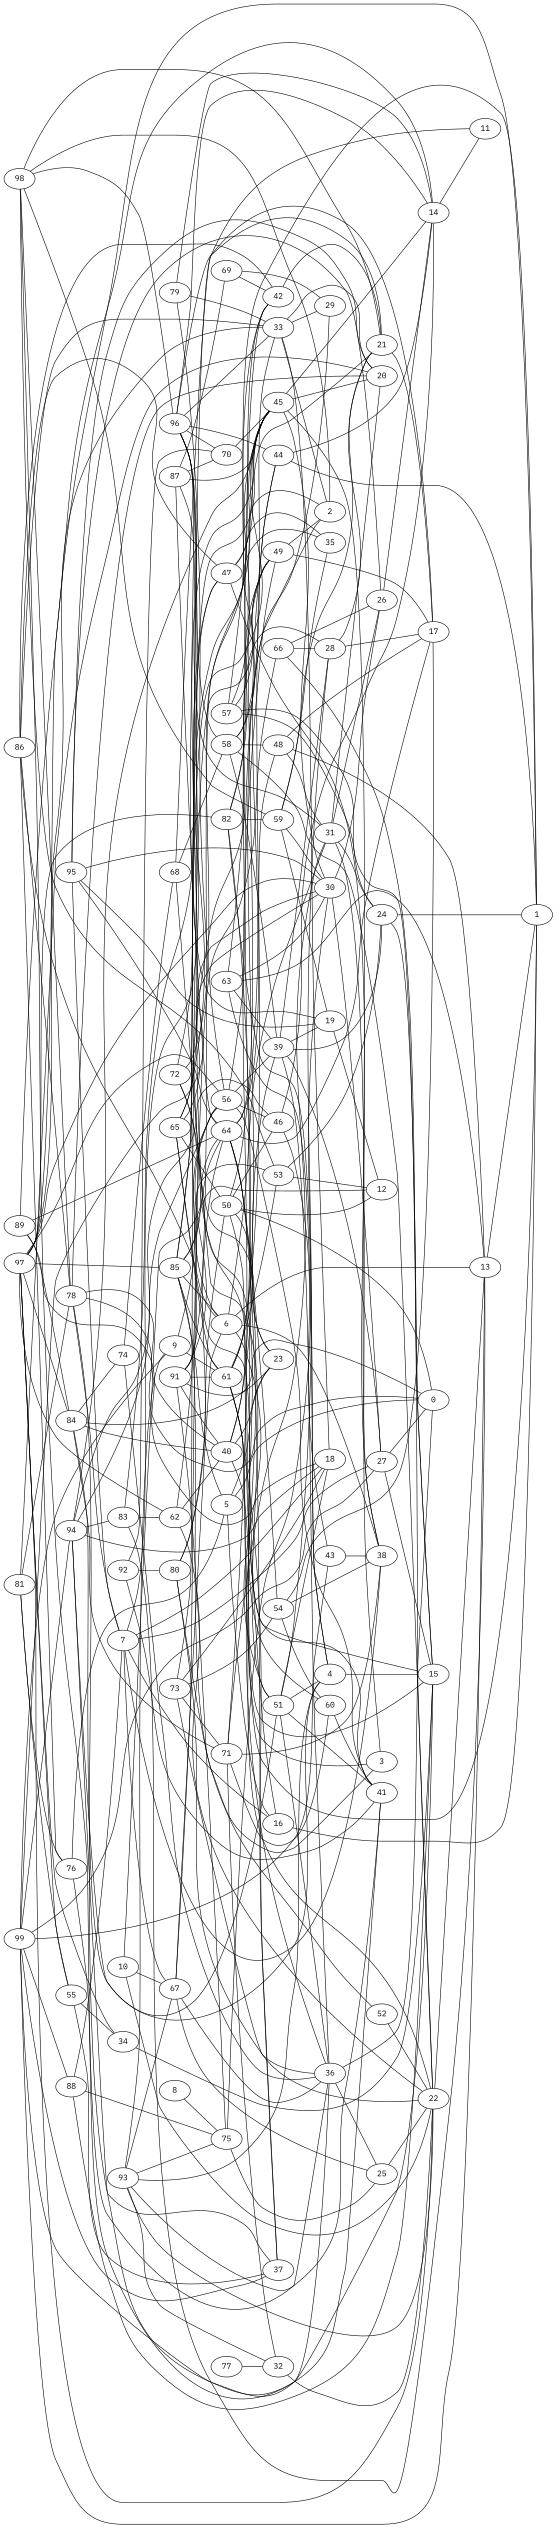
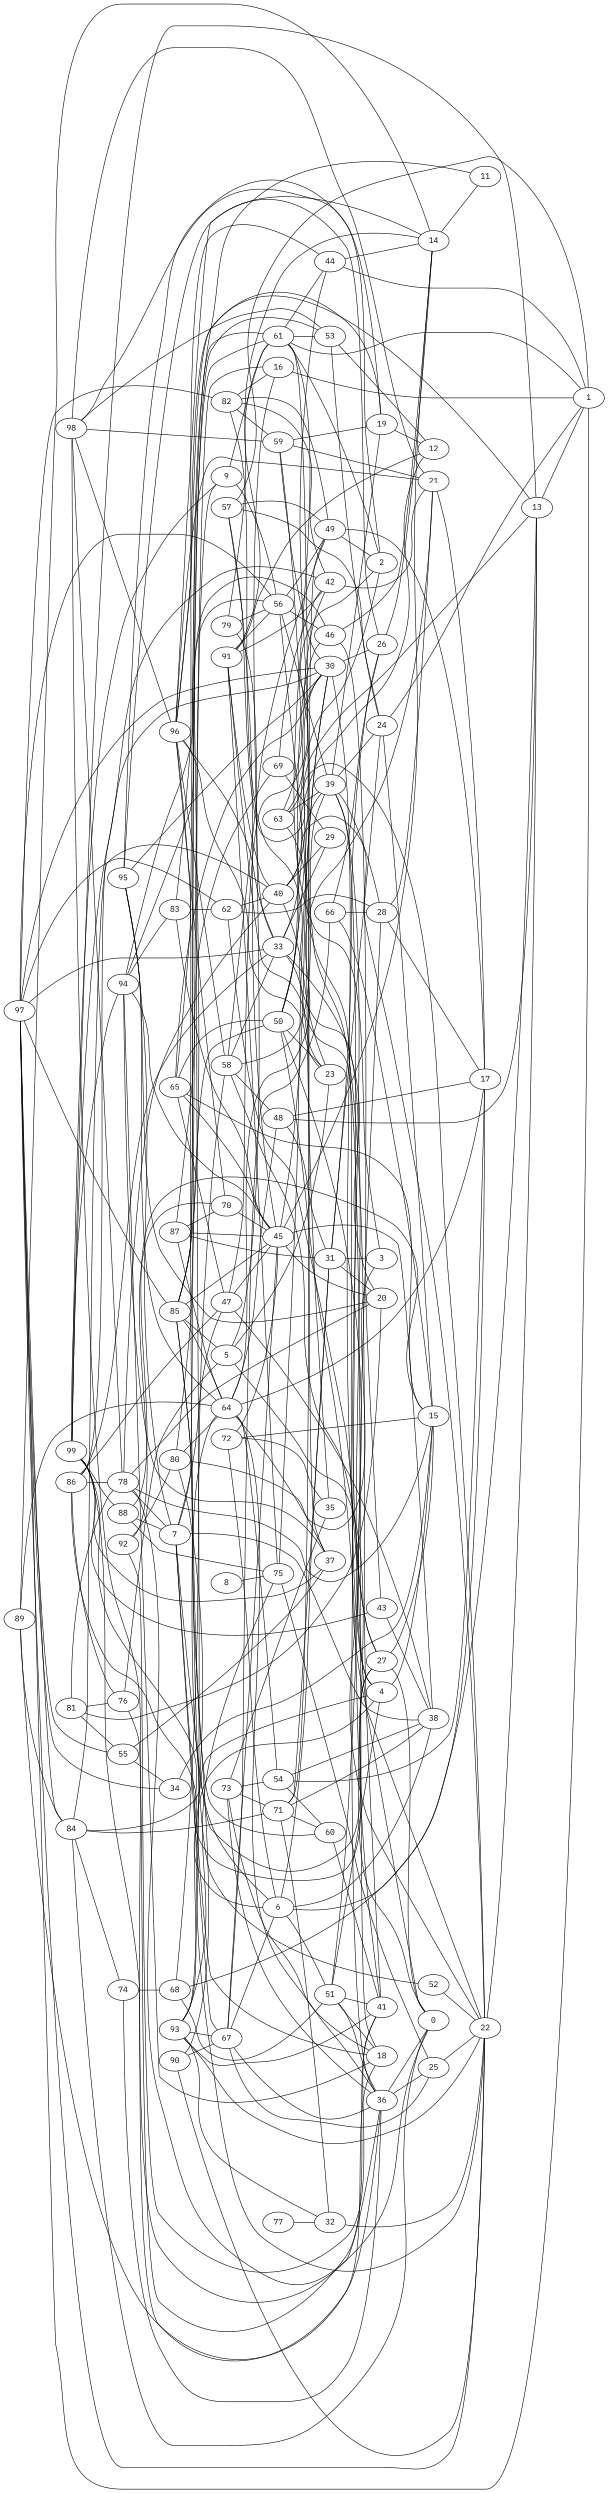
none -> (264, 1462)
(123, 1967) -> (175, 2061)
(196, 1998) -> none
